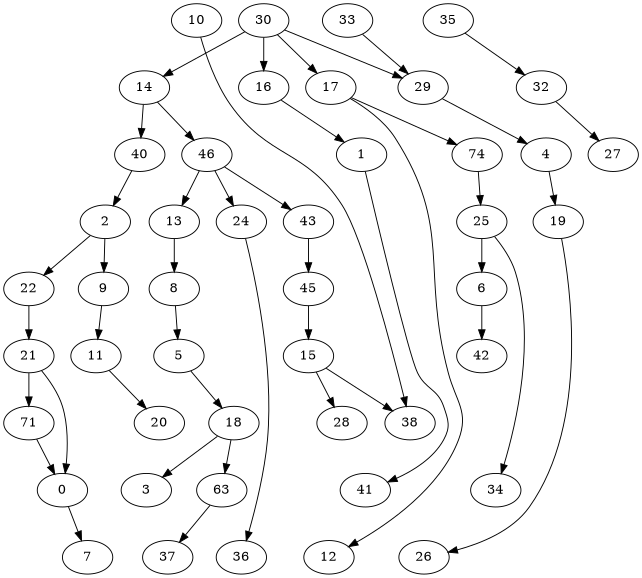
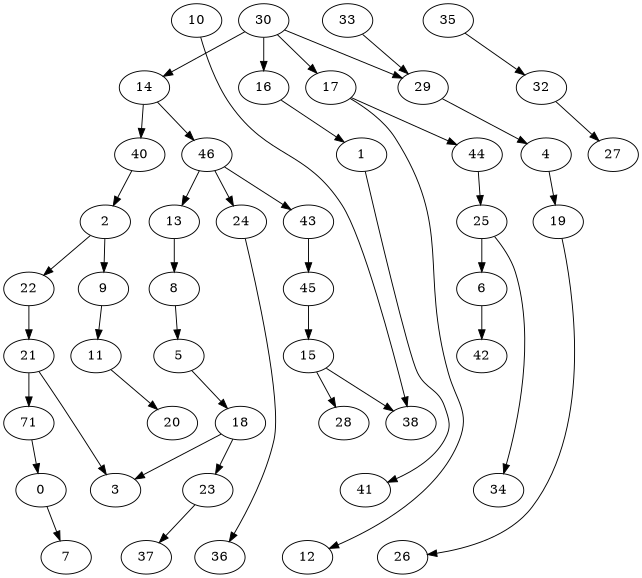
(477, 155) -> (477, 155)
(64, 414) -> (71, 419)
(222, 490) -> (208, 490)
